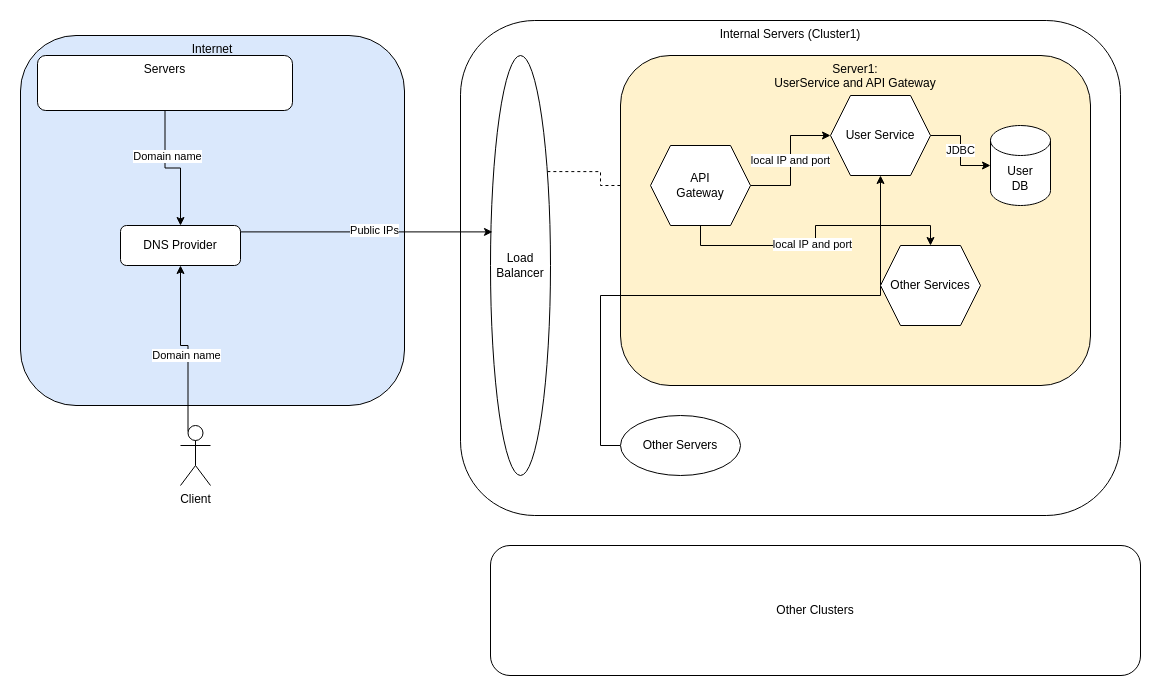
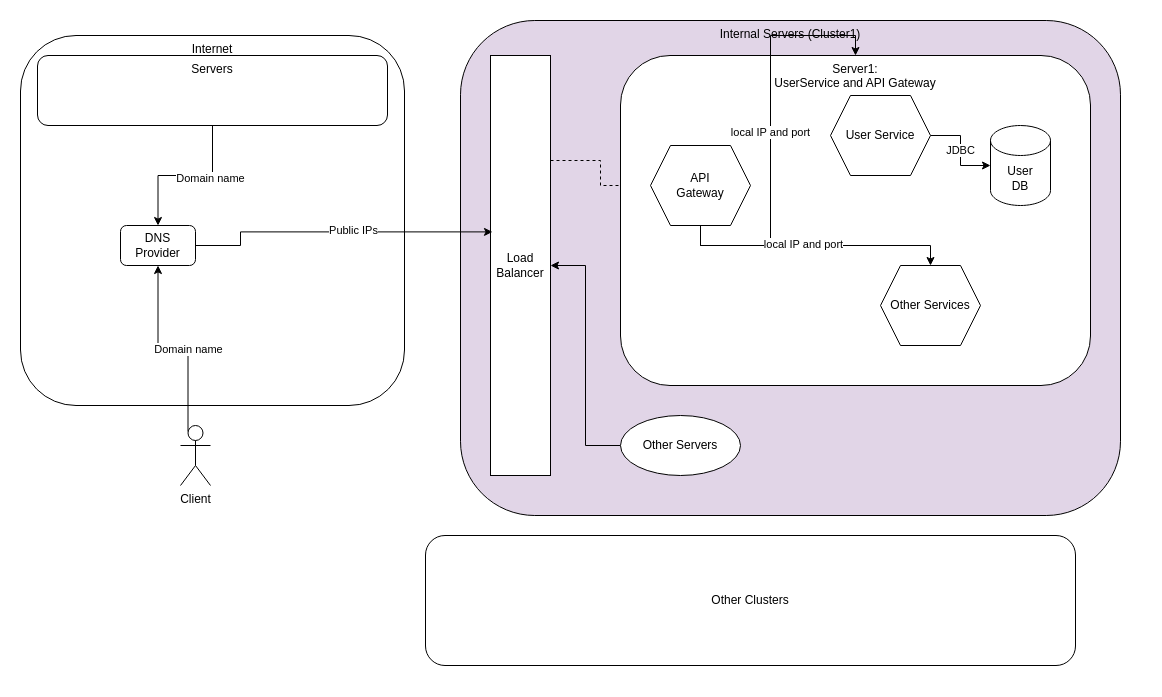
(791, 35) -> (791, 35)
(165, 83) -> (213, 91)
(791, 165) -> (771, 91)
(213, 221) -> (213, 221)
(856, 221) -> (856, 221)
(181, 246) -> (158, 246)
(521, 266) -> (521, 266)
(931, 286) -> (931, 306)
(721, 296) -> (586, 351)
(816, 611) -> (751, 601)
